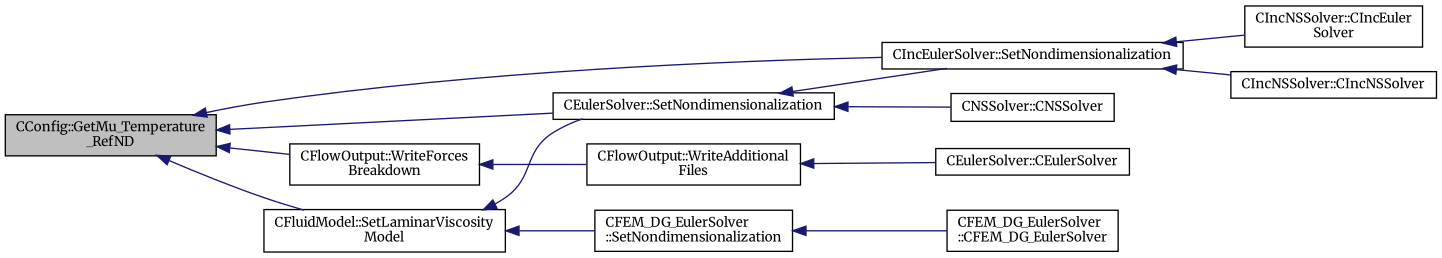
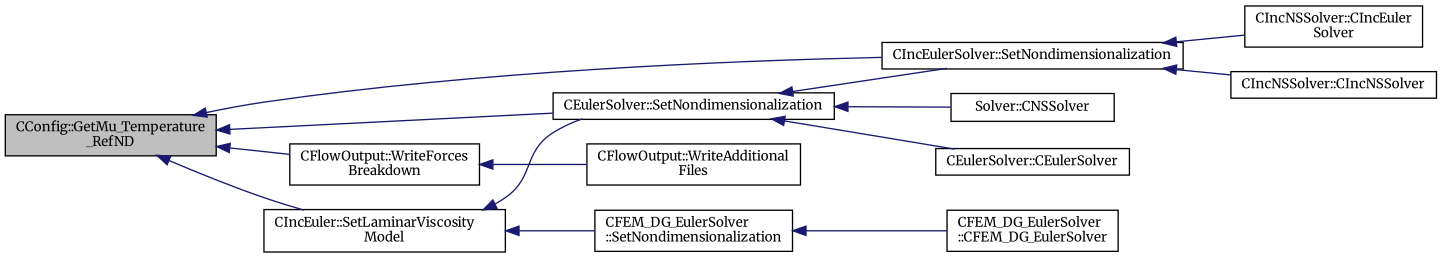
(1033, 107) -> (1033, 107)
(875, 163) -> (870, 135)
(385, 231) -> (385, 231)
